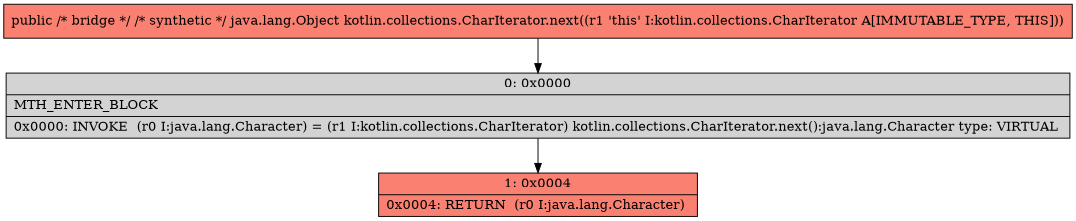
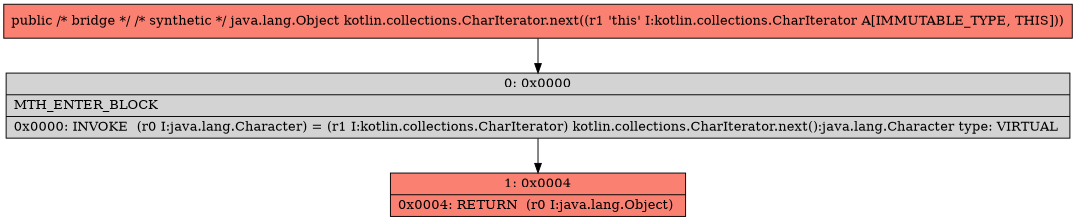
(538, 205) -> (538, 205)
